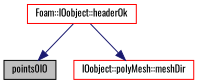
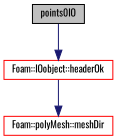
(59, 38) -> (58, 37)
(134, 70) -> (58, 126)
